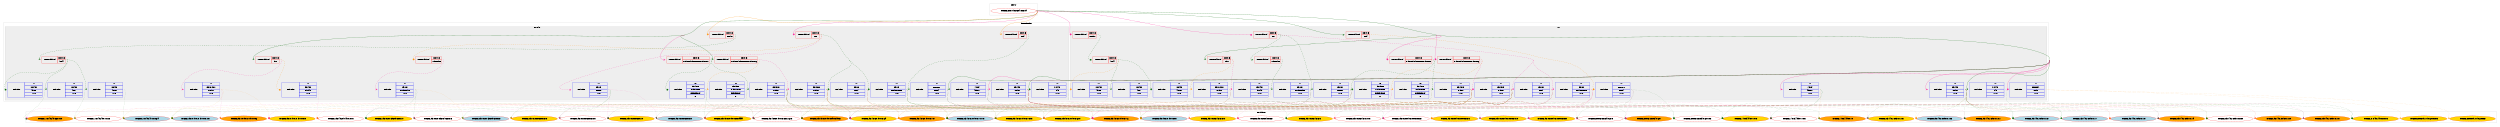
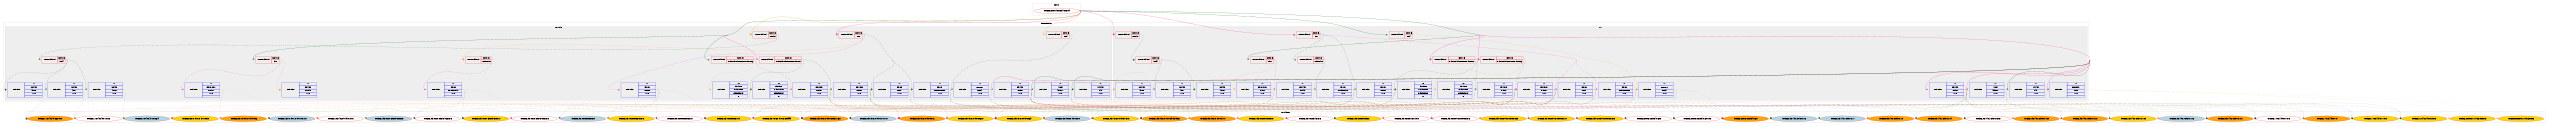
none -> (535, 119)
(777, 119) -> (825, 119)
(2133, 119) -> (1891, 119)
